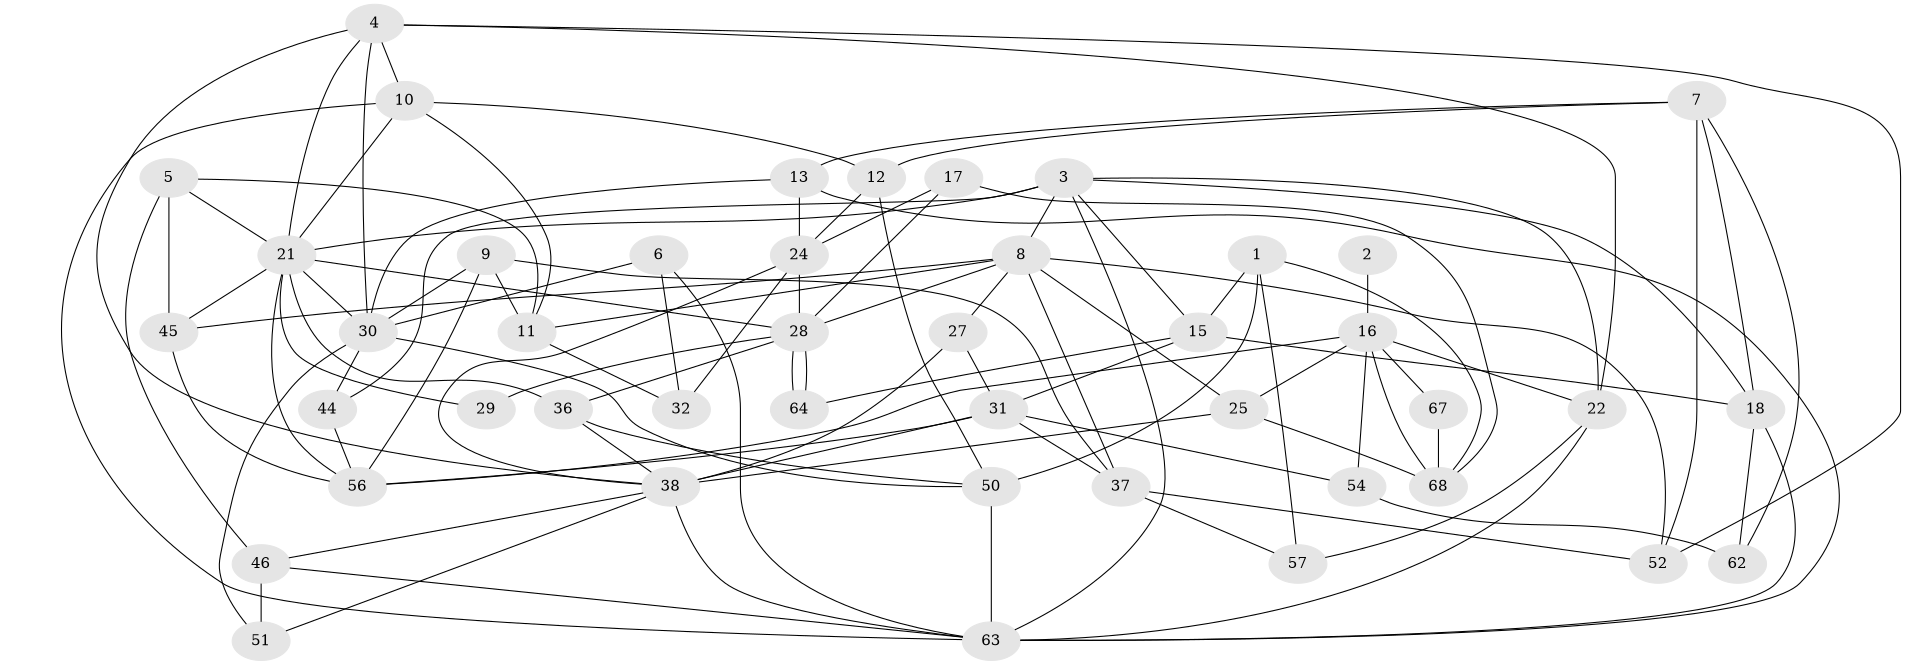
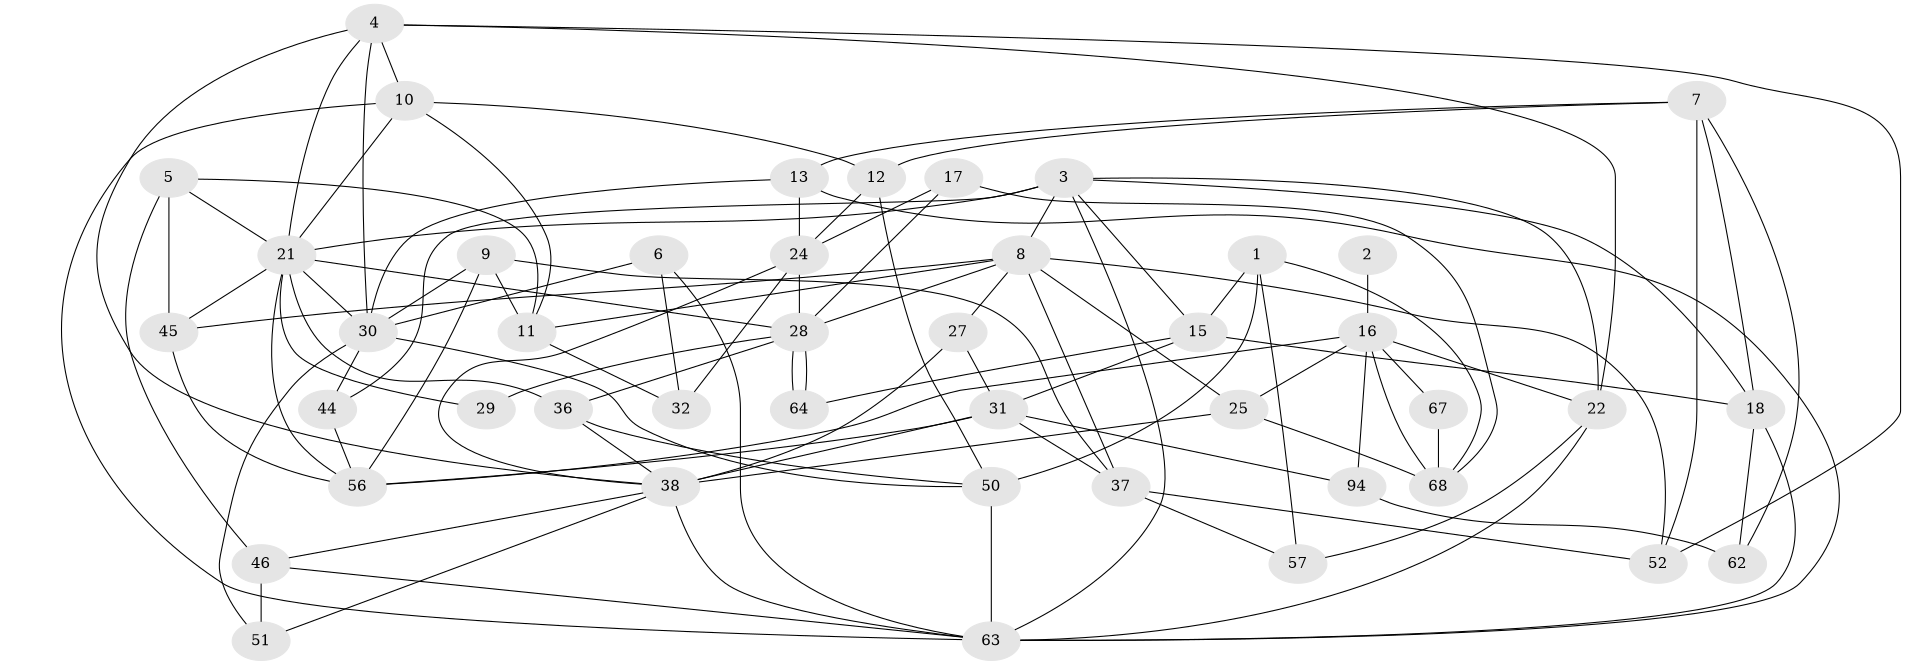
(1357, 487) -> (1357, 487)
